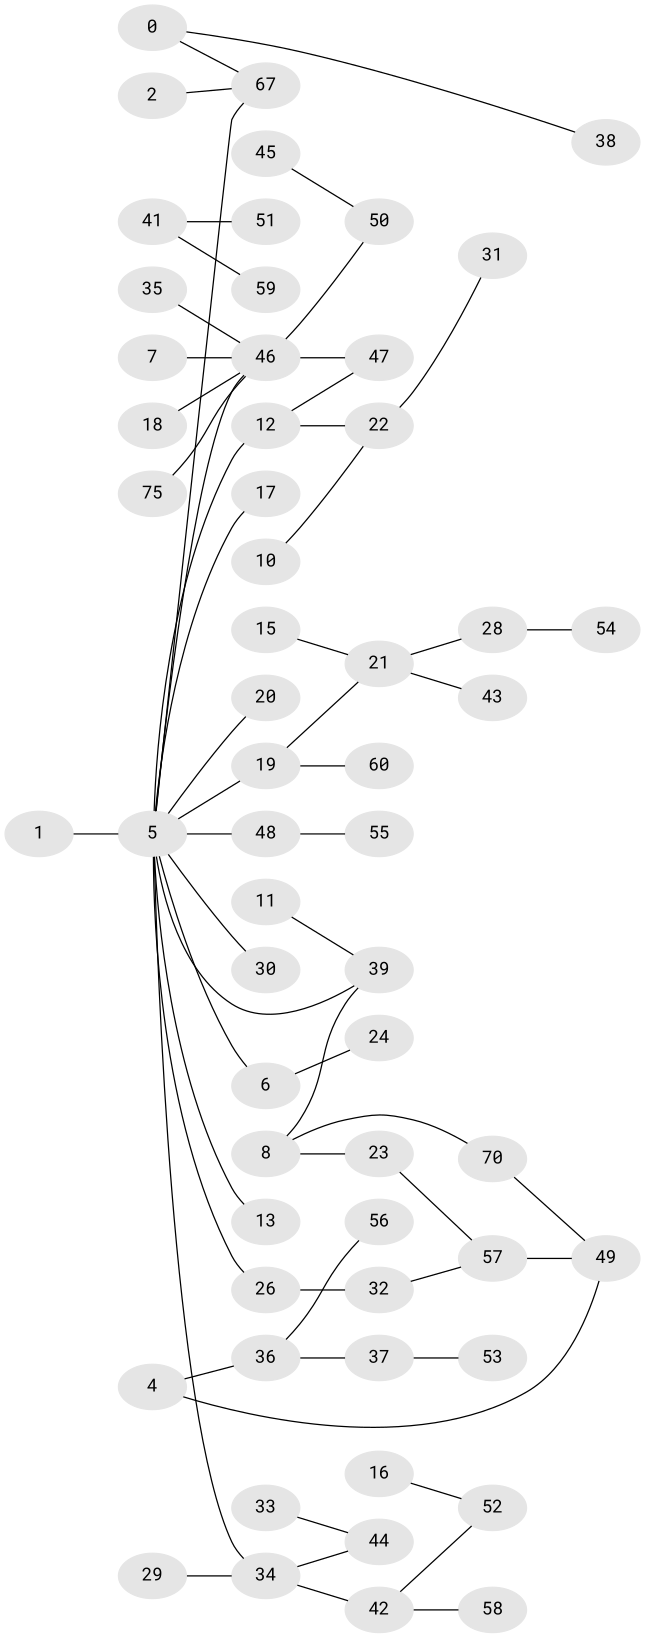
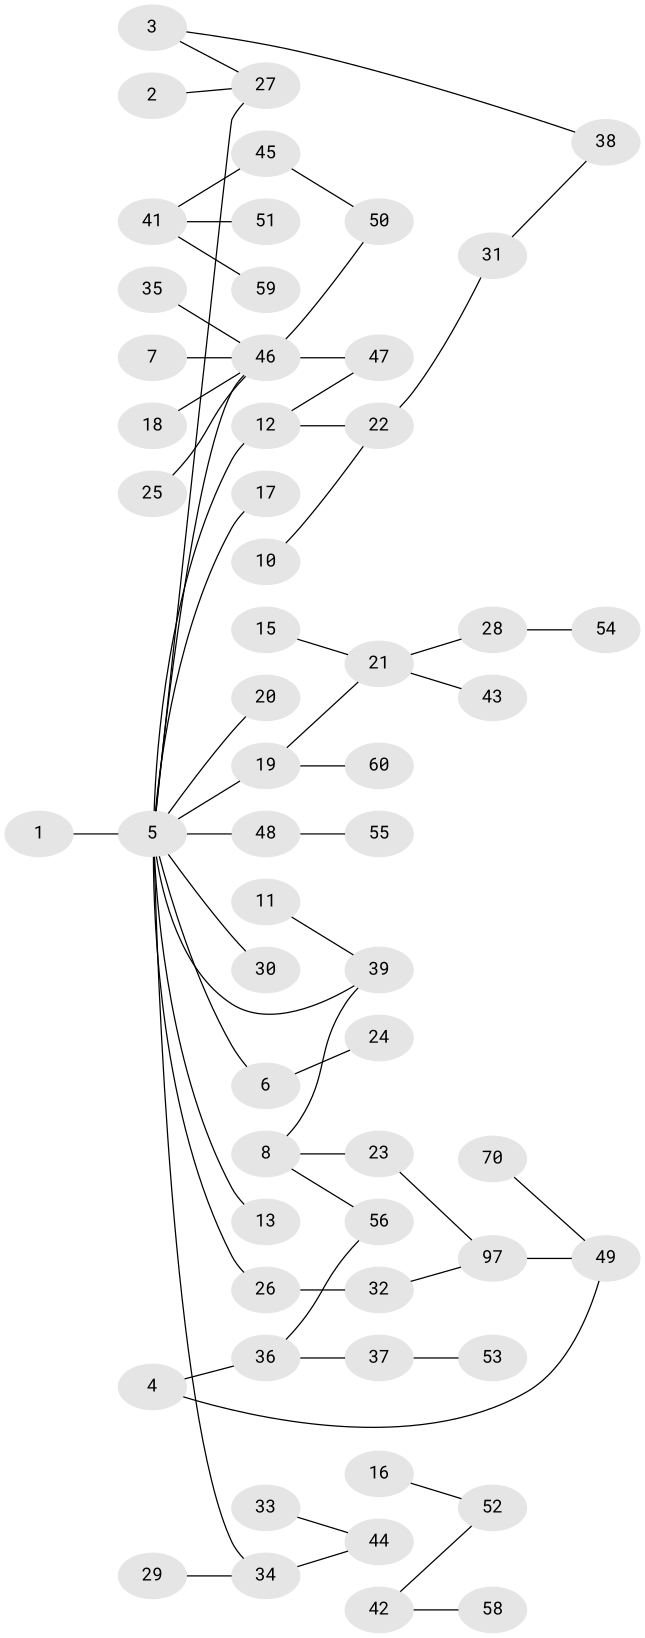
(152, 28) -> (152, 28)
(266, 86) -> (266, 86)
none -> (209, 188)
none -> (549, 199)
(152, 494) -> (152, 494)
(381, 1115) -> (323, 1188)
(493, 1258) -> (493, 1258)
(323, 1593) -> none
